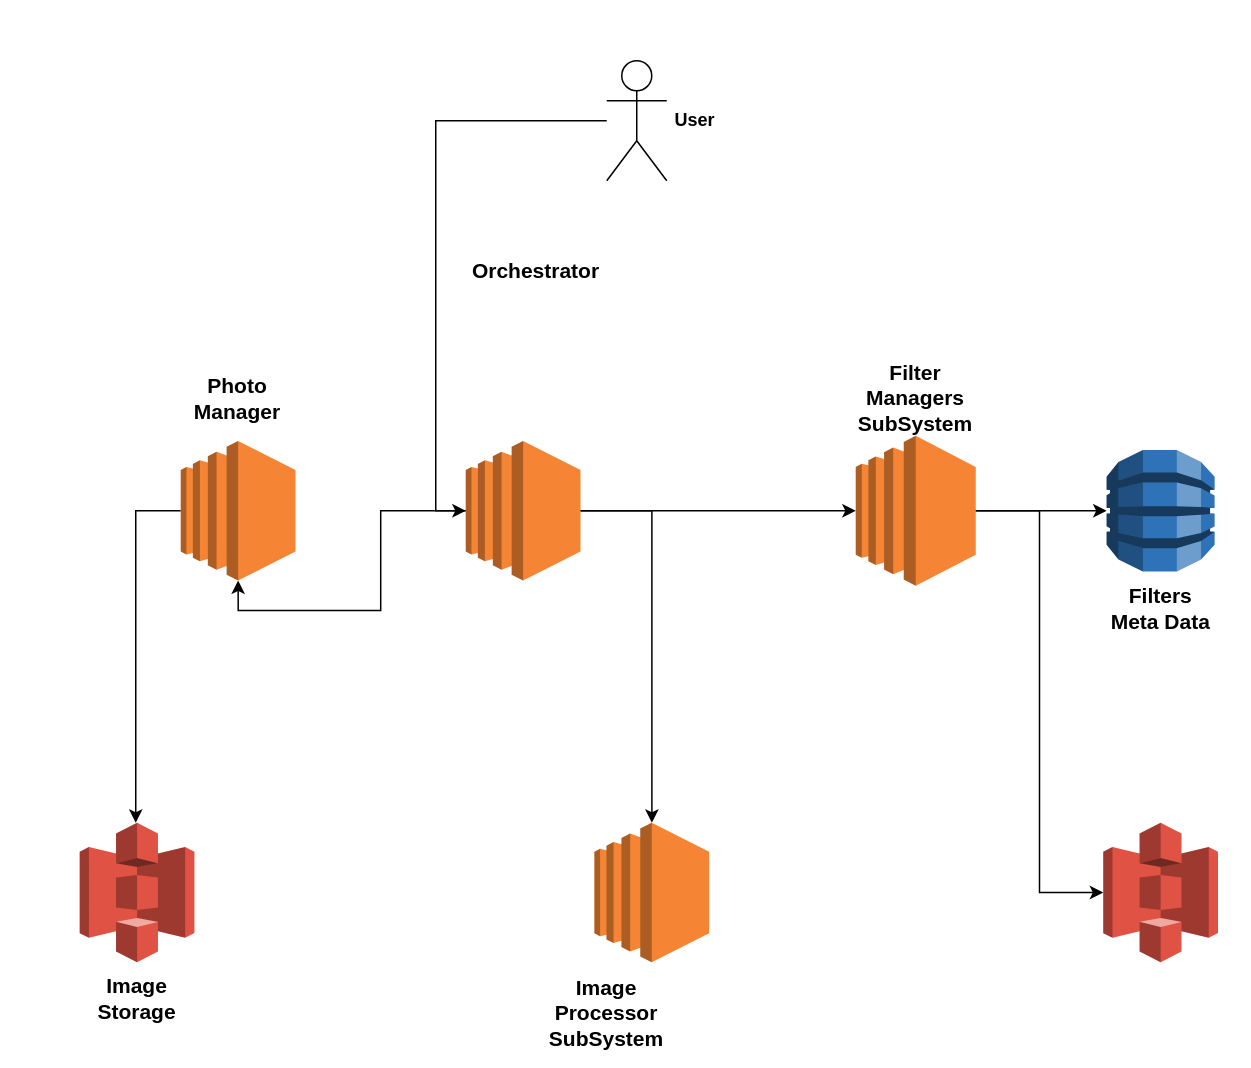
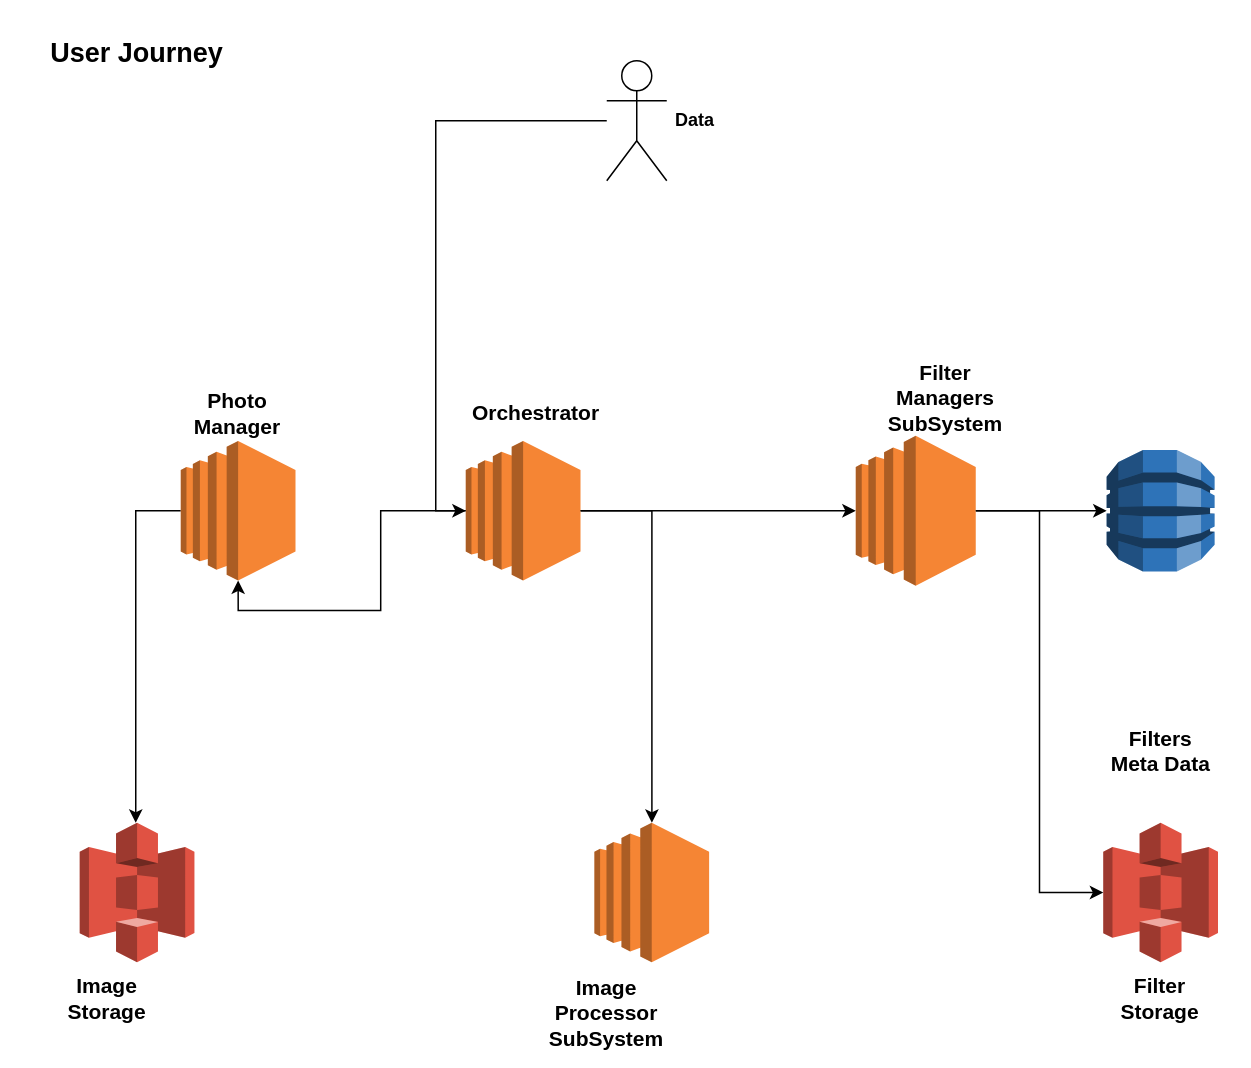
none -> (137, 53)
(695, 121) -> (695, 121)
(536, 271) -> (536, 413)
(238, 398) -> (238, 413)
(916, 398) -> (946, 398)
(1161, 608) -> (1161, 751)
(137, 998) -> (107, 998)
none -> (1161, 998)
